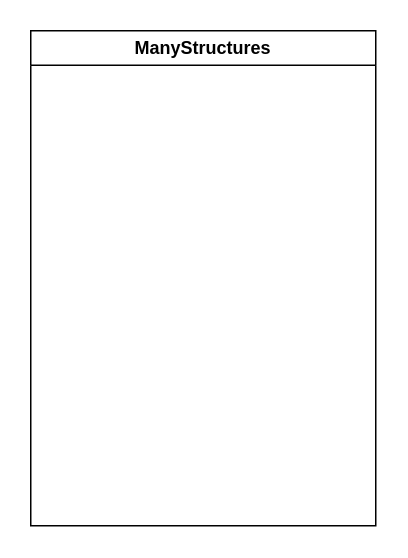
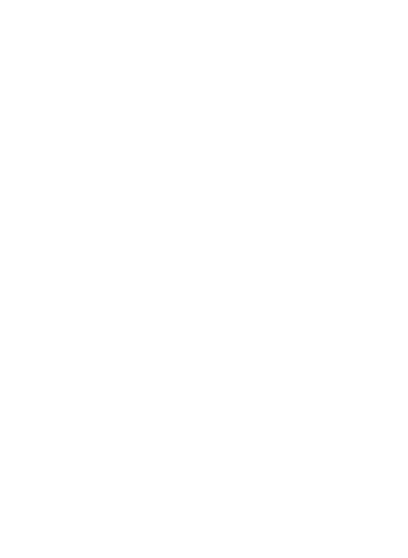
(203, 278) -> none
